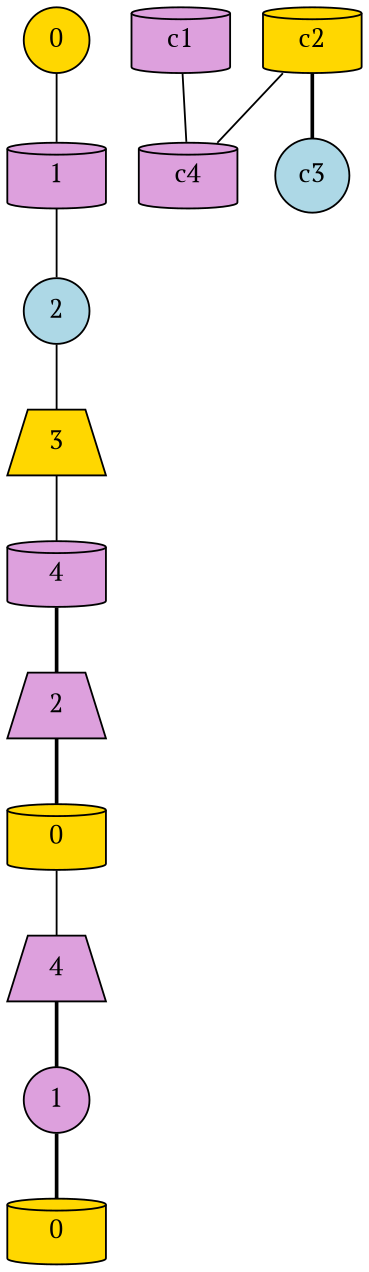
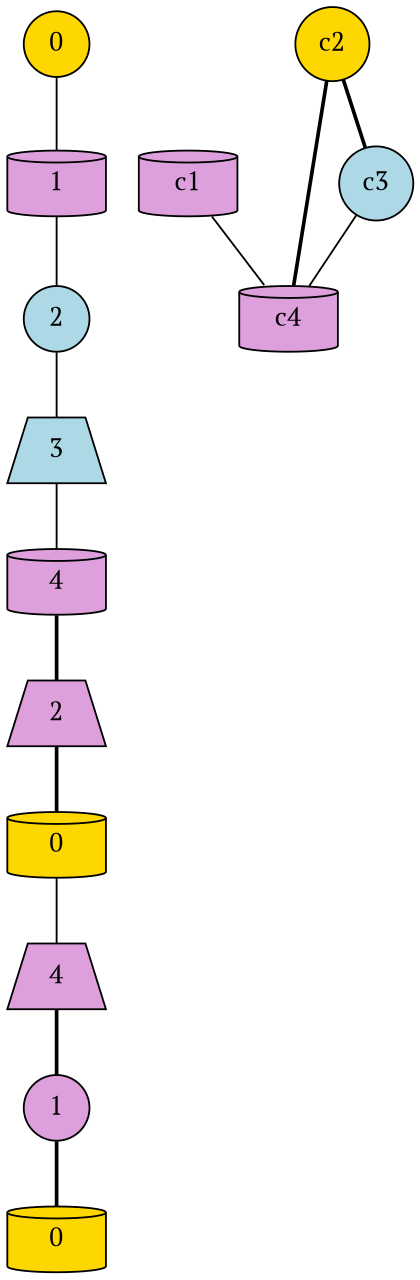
(312, 40) -> (332, 44)
(250, 108) -> (310, 183)
none -> (333, 251)
(57, 443) -> (57, 450)
